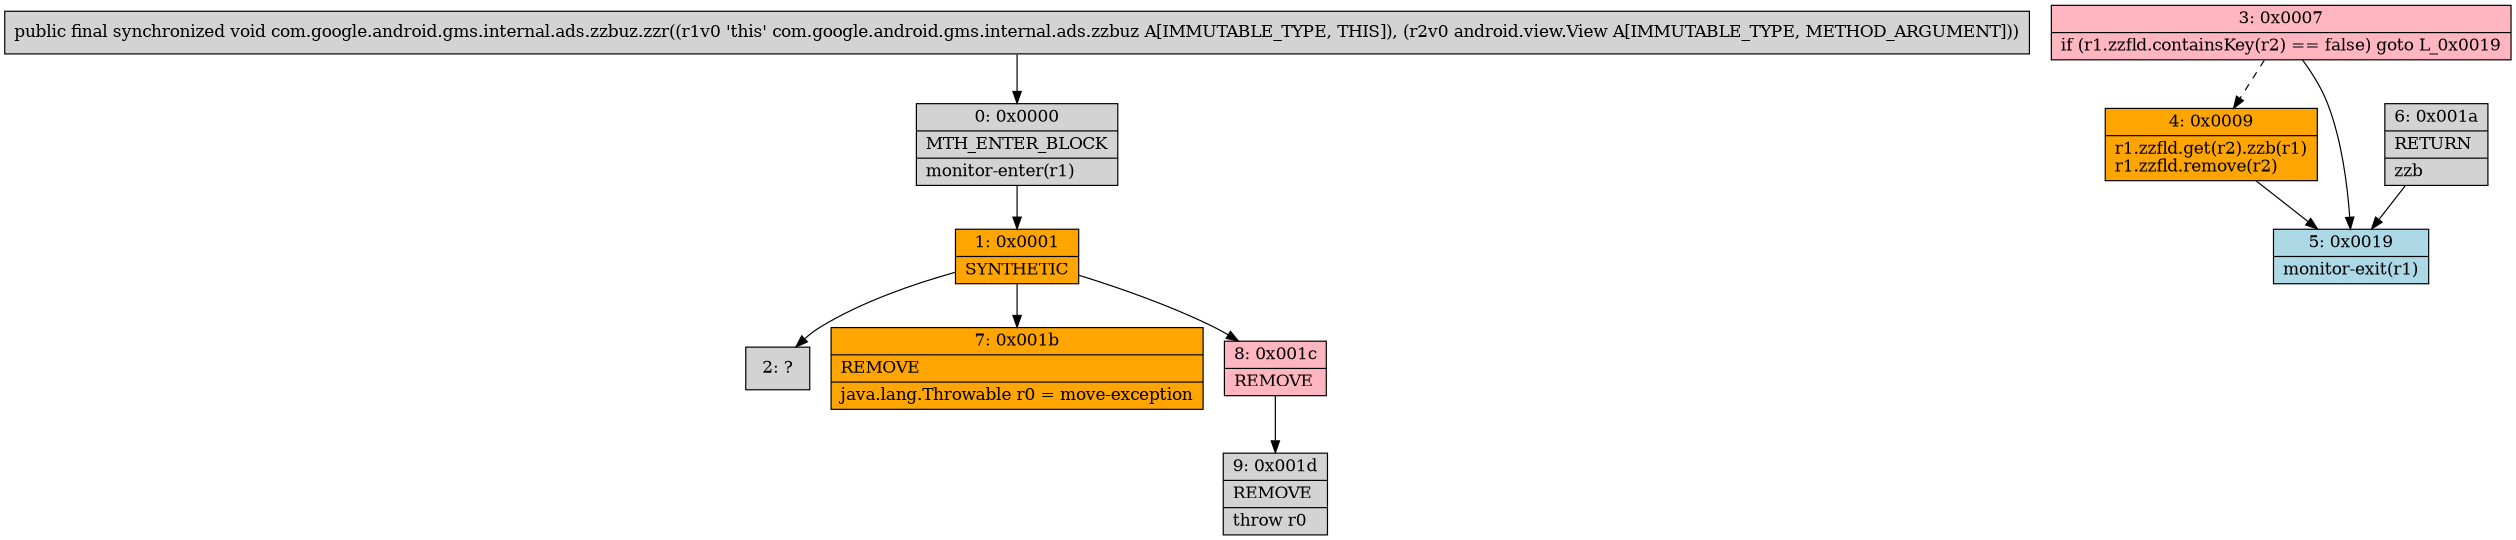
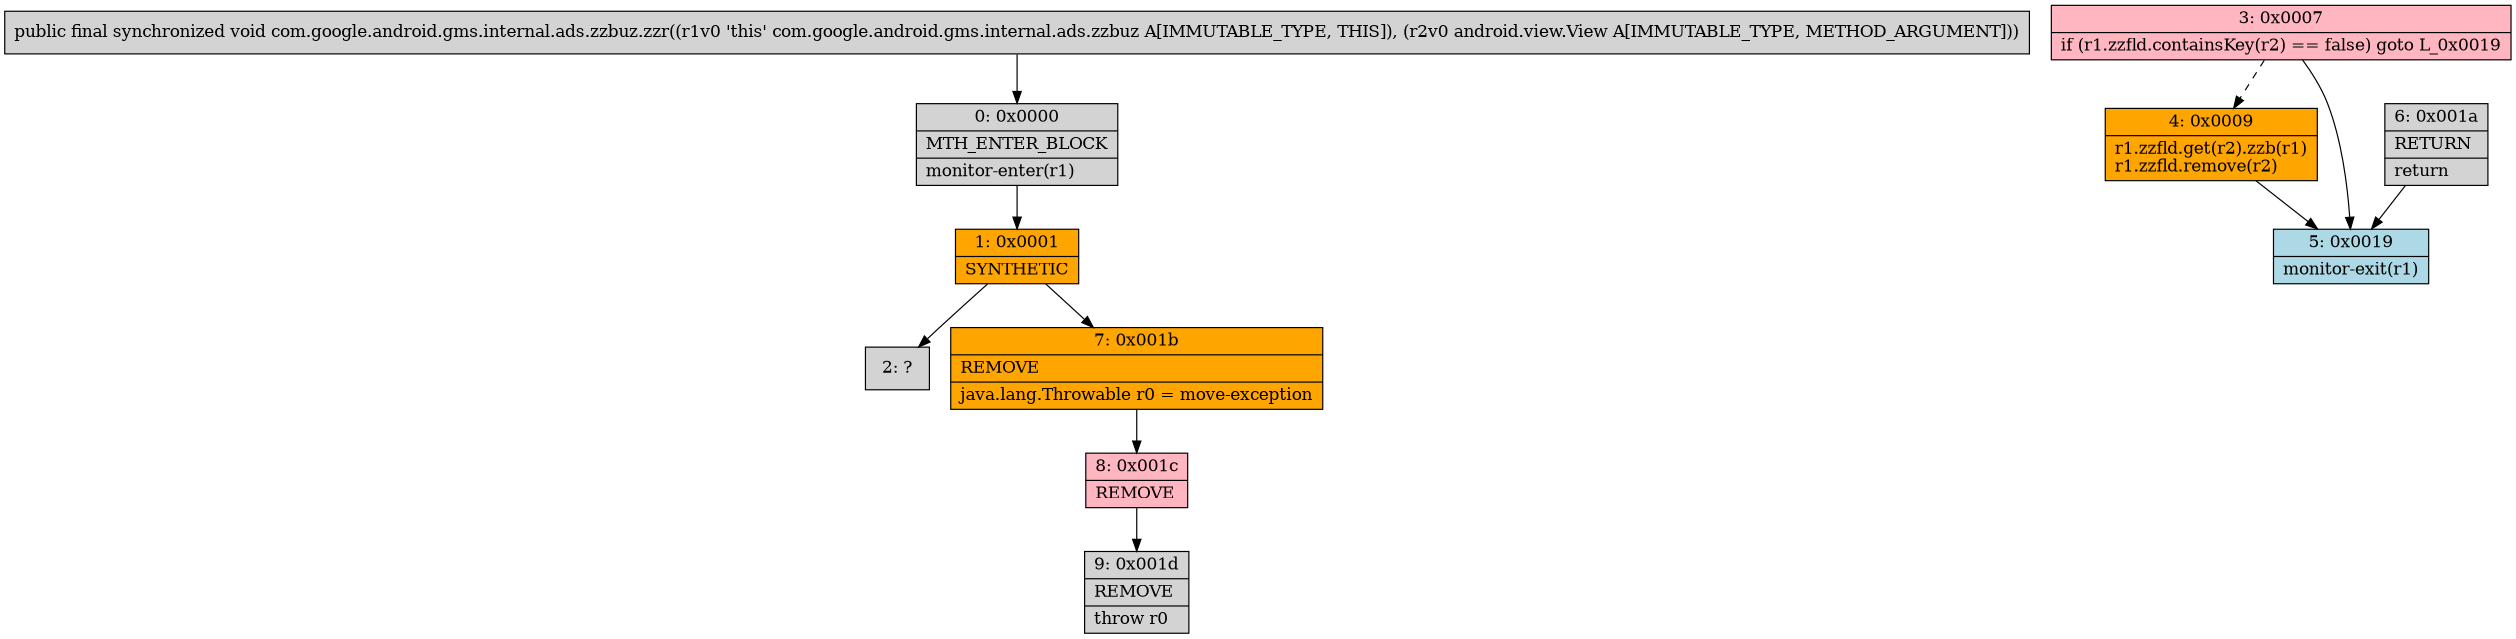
(2409, 171) -> (2422, 171)
(1155, 302) -> (1137, 425)
